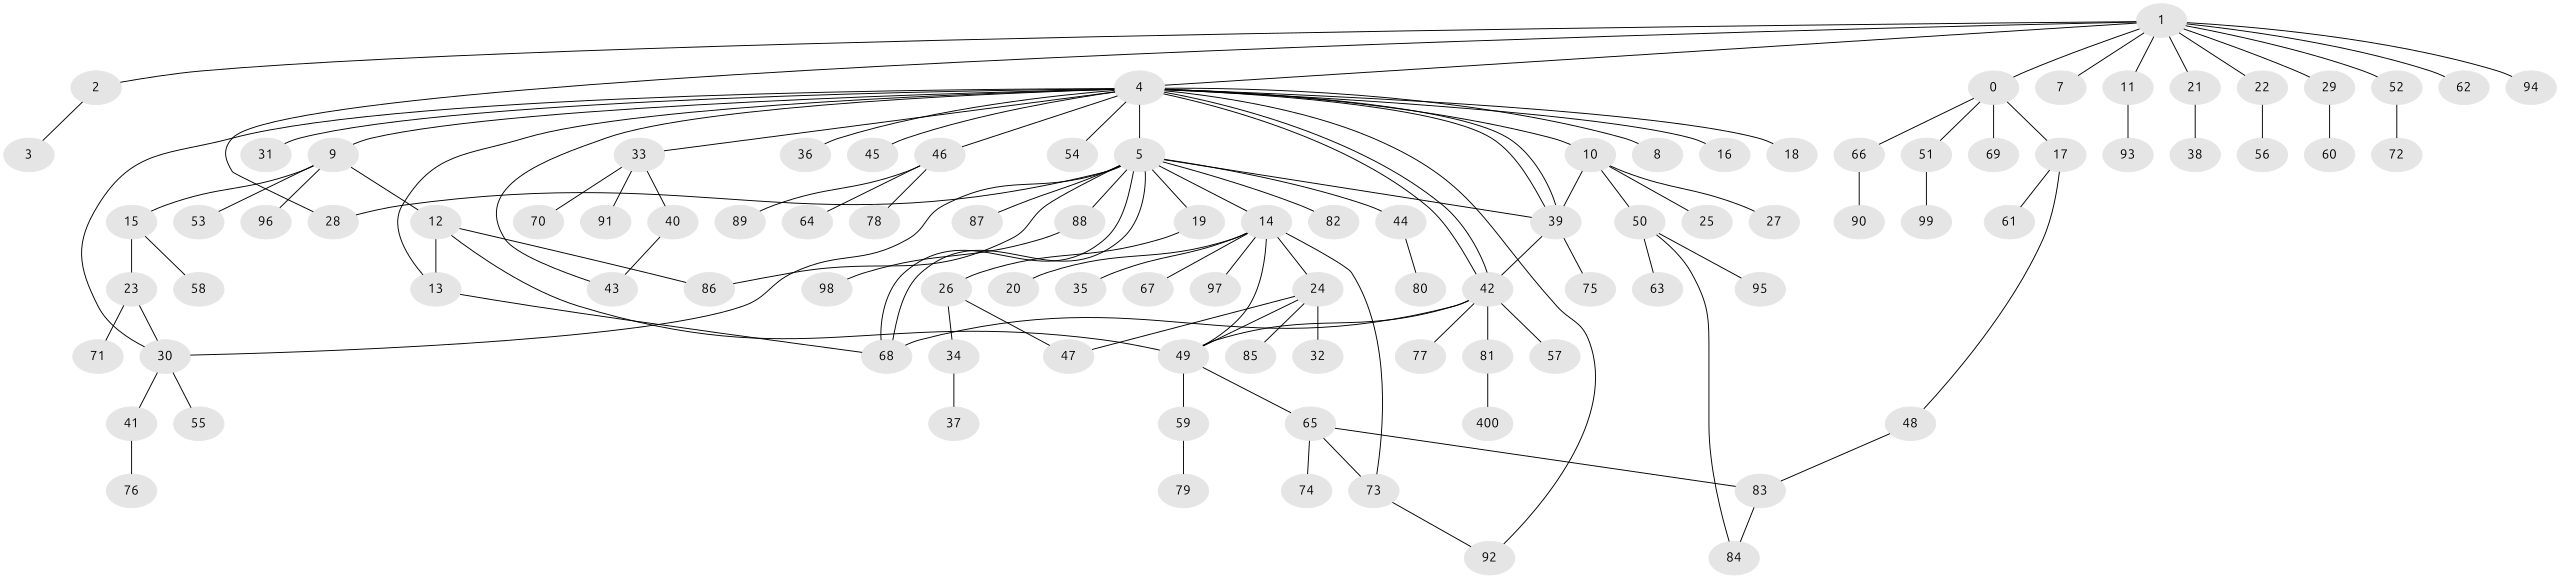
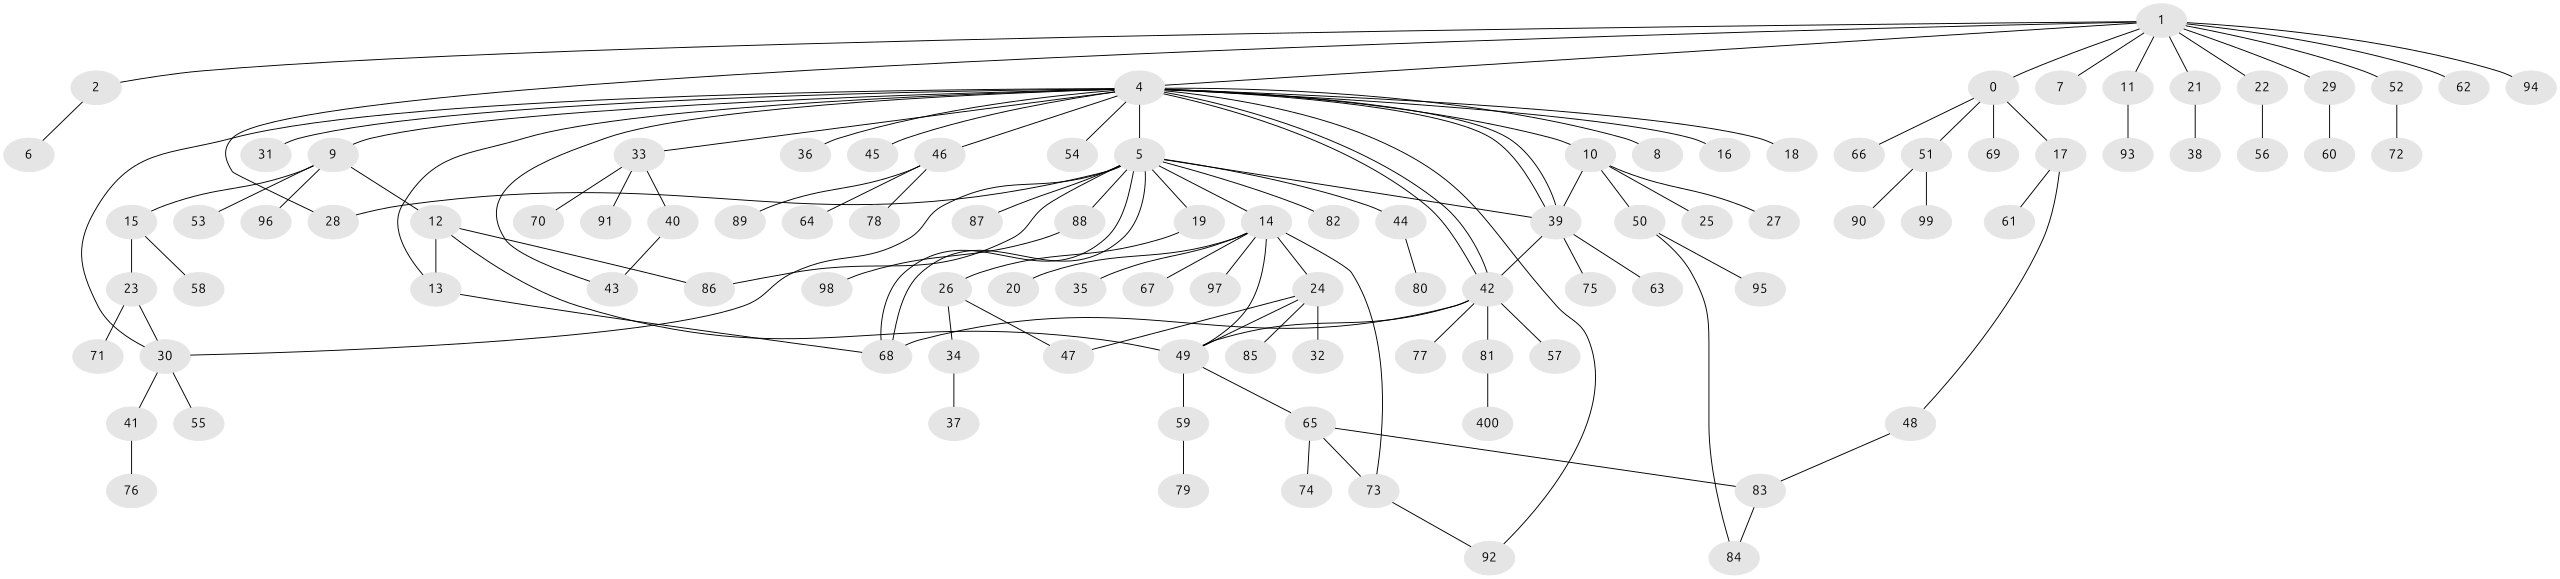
(29, 155) -> (29, 155)
(1859, 189) -> (1893, 188)
(1649, 256) -> (1607, 256)
